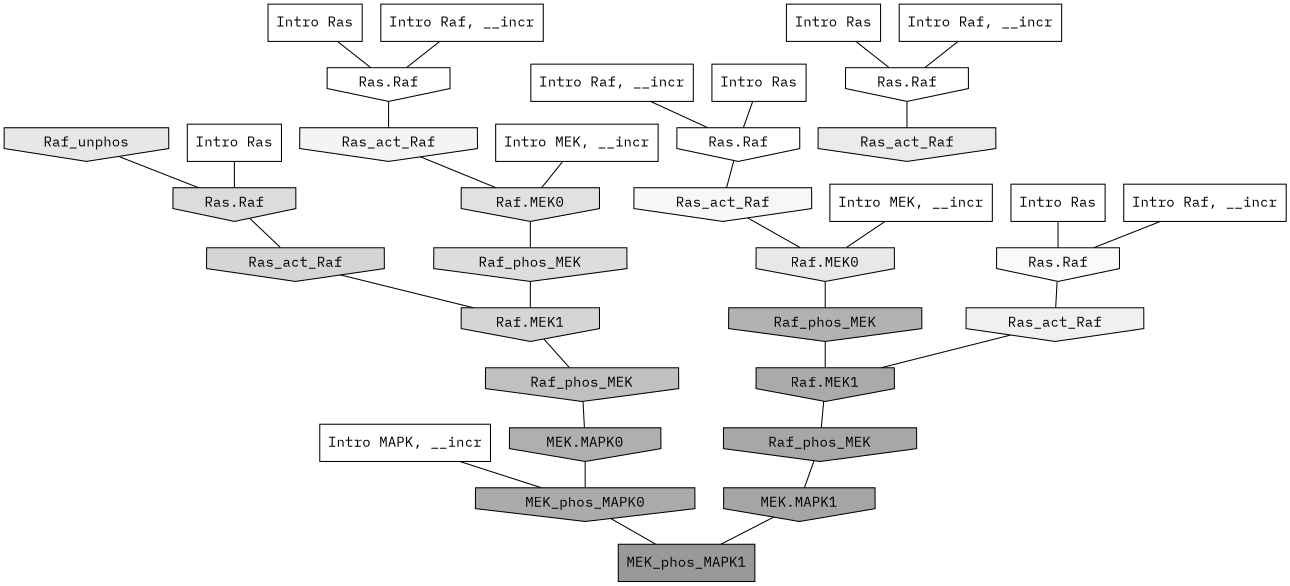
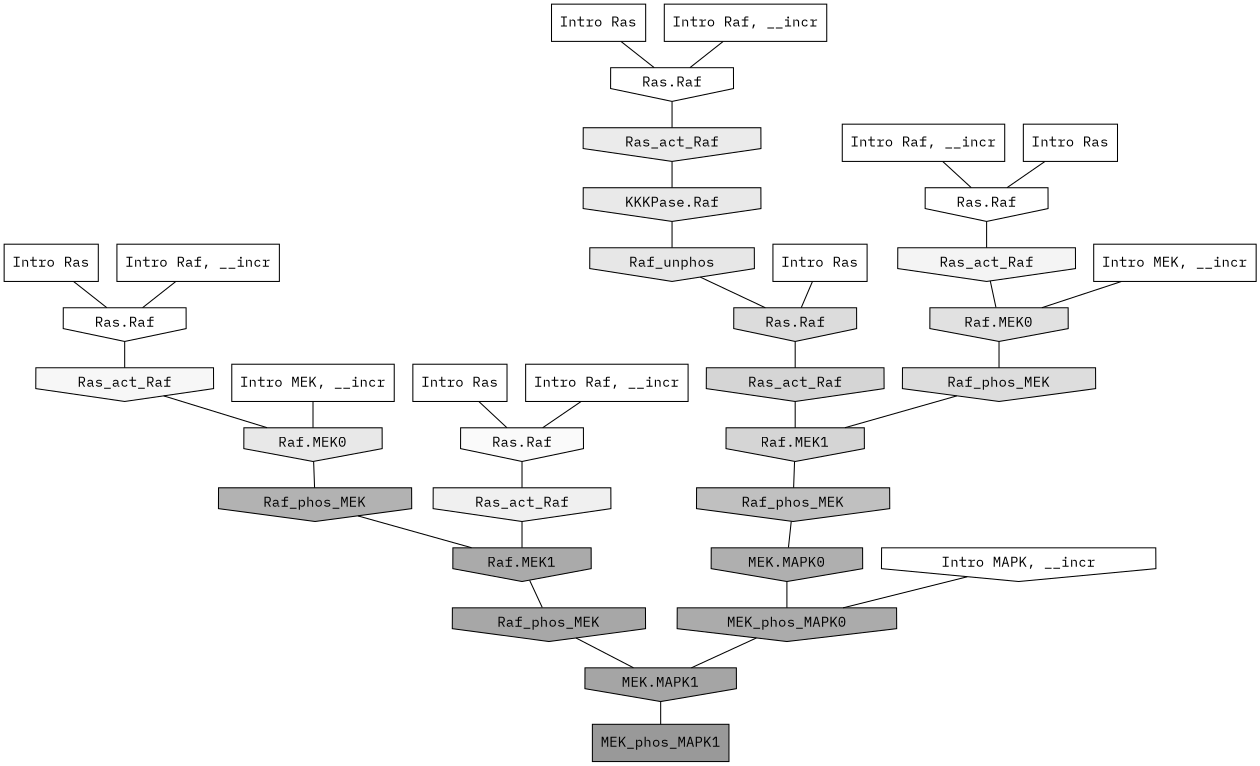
none -> (672, 203)
(405, 443) -> (1019, 563)
(633, 531) -> (724, 653)
